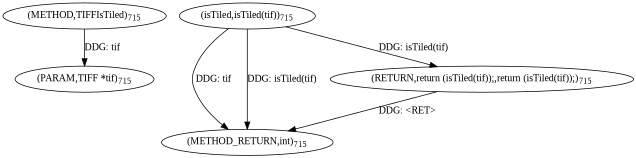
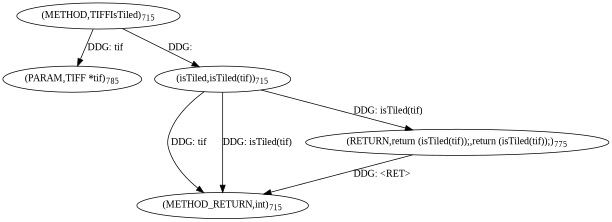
none -> (157, 46)
(125, 78) -> (113, 78)
(586, 78) -> (561, 141)
